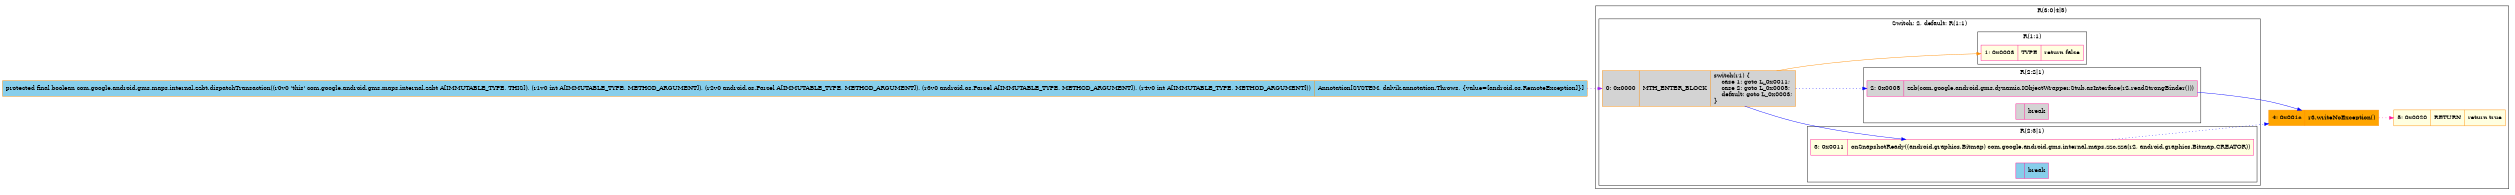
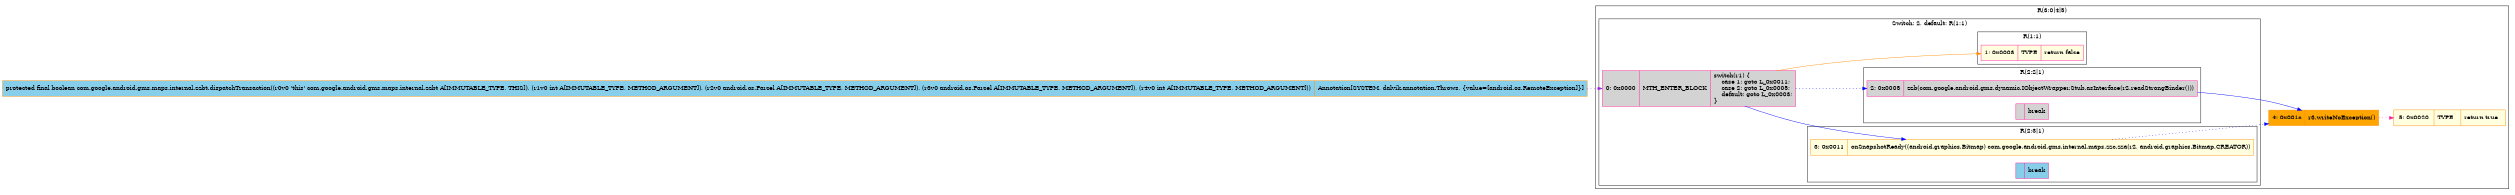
(1699, 89) -> (1699, 89)
(2448, 118) -> (2446, 118)
(2032, 147) -> (2032, 147)
